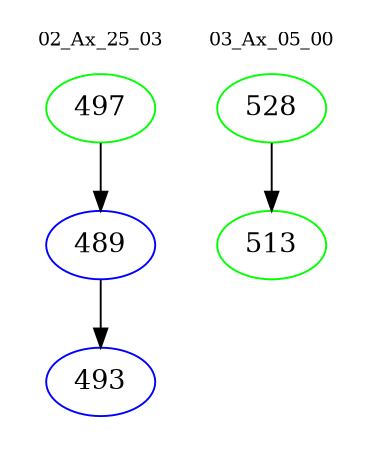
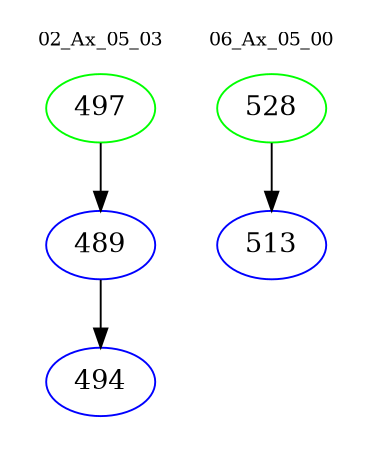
(101, 41) -> (101, 41)
(272, 41) -> (272, 41)
(272, 245) -> (272, 245)
(101, 382) -> (101, 382)
